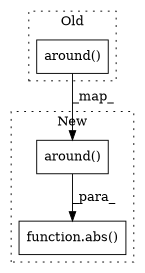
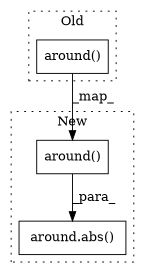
(72, 238) -> (72, 238)
